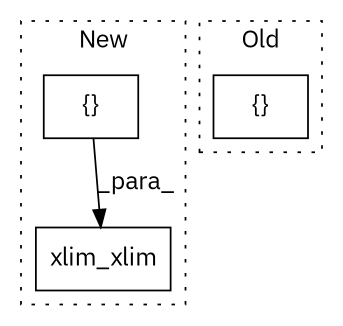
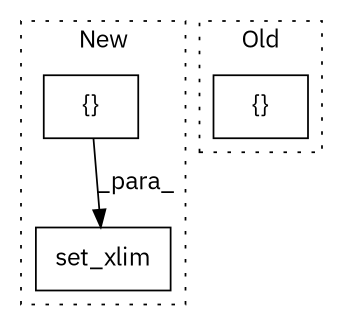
(103, 259) -> (103, 259)
